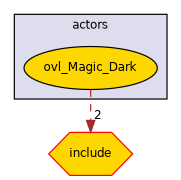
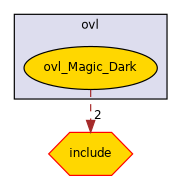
(91, 26) -> (91, 26)
